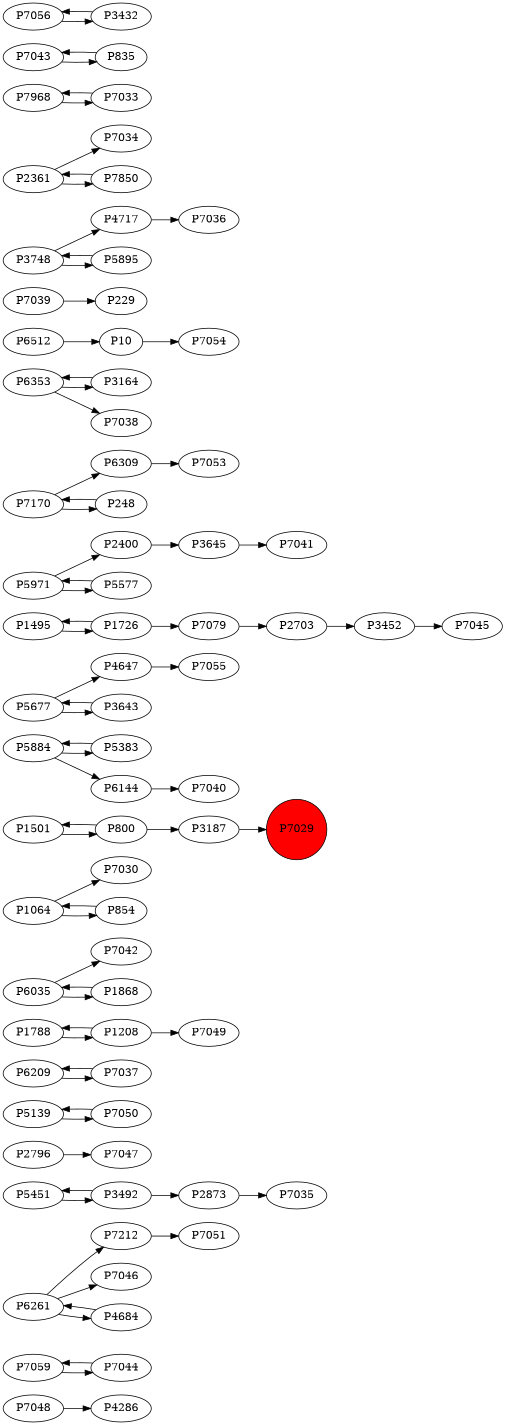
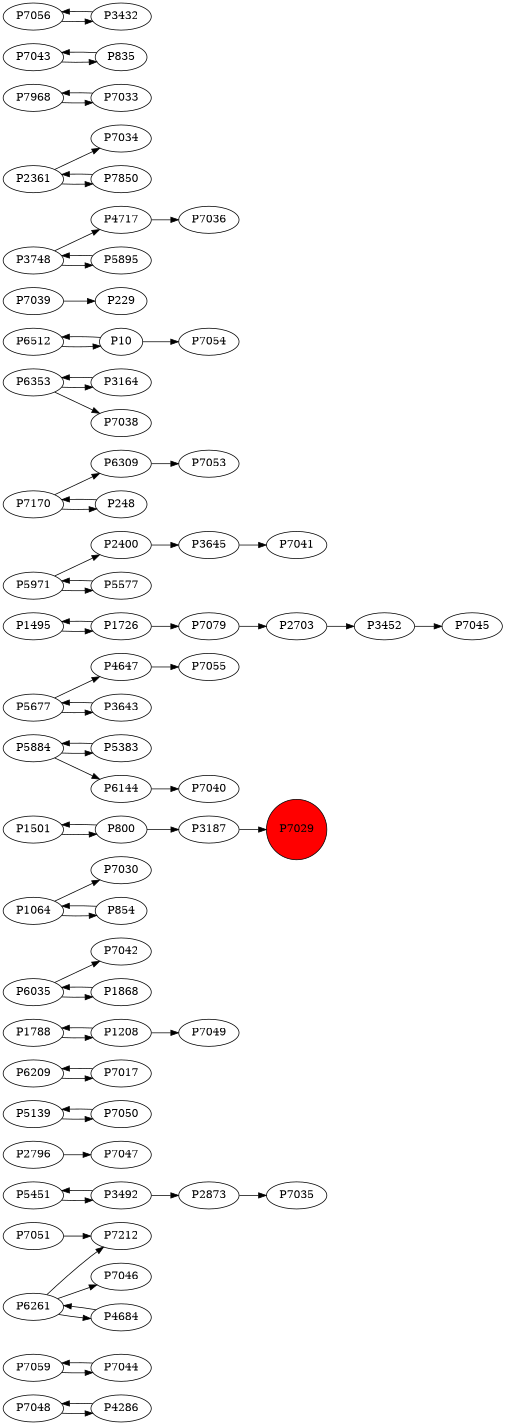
none -> (85, 337)
(121, 1073) -> (121, 1073)
(161, 1236) -> (73, 1236)
none -> (81, 1403)
